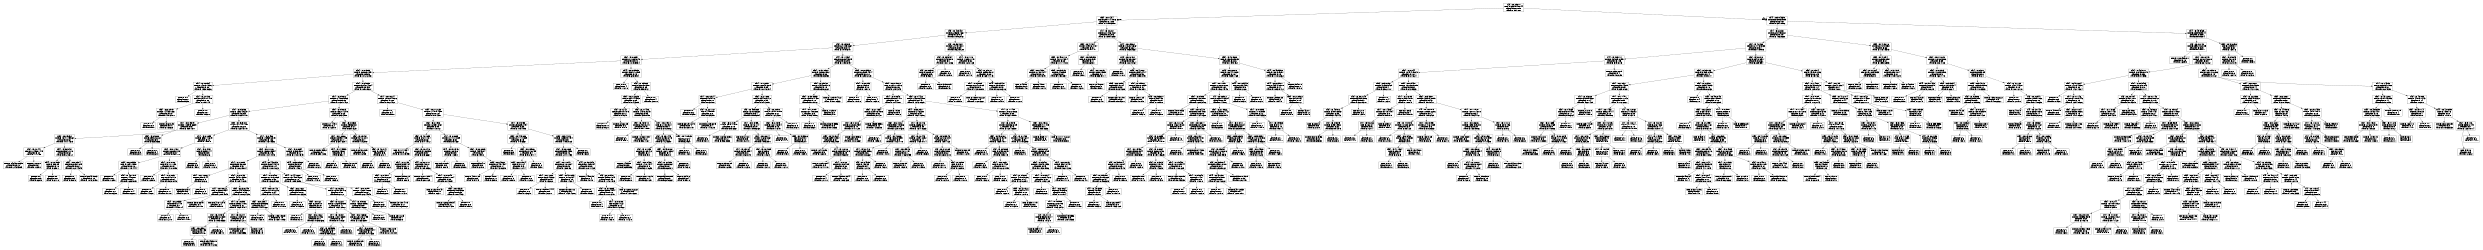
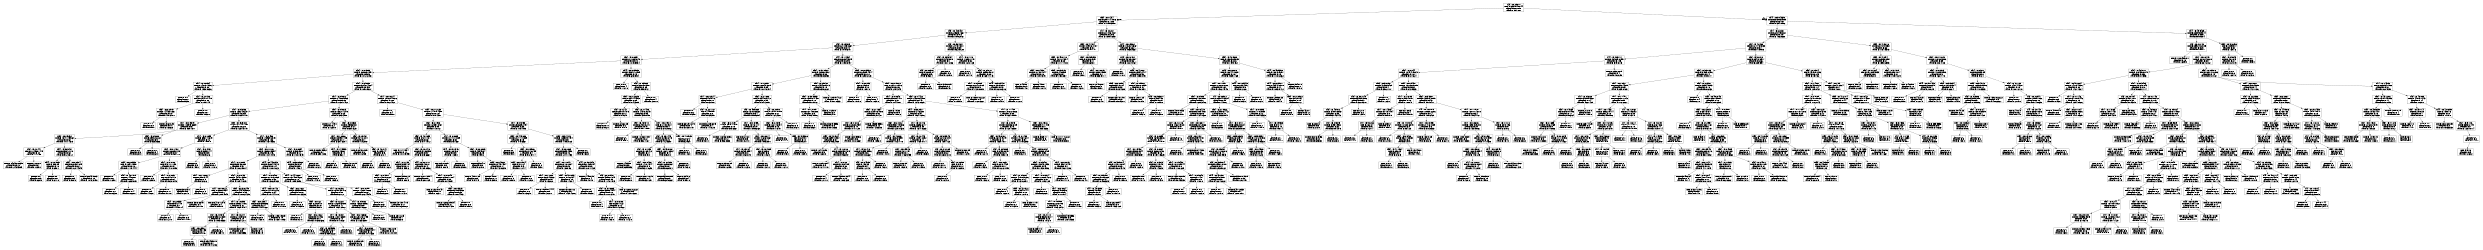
(2462, 139) -> (2469, 145)
(478, 152) -> (478, 152)
(1867, 160) -> (1865, 159)
(960, 178) -> none
(1812, 178) -> (1812, 178)
(2292, 186) -> (2290, 185)
